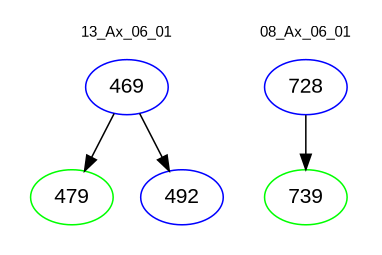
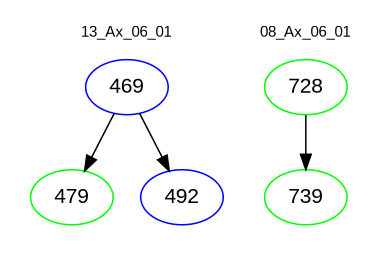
(306, 87) -> (306, 87)
